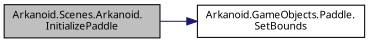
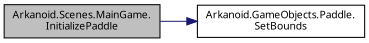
(82, 21) -> (82, 21)
